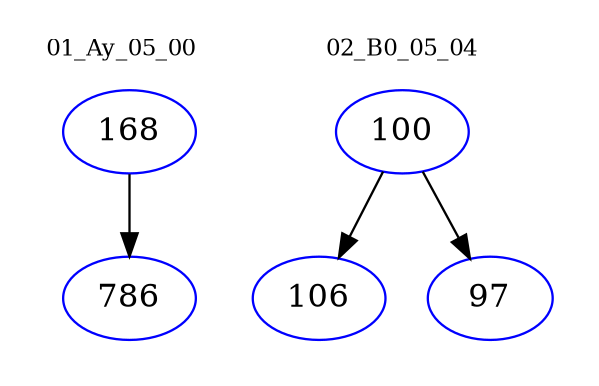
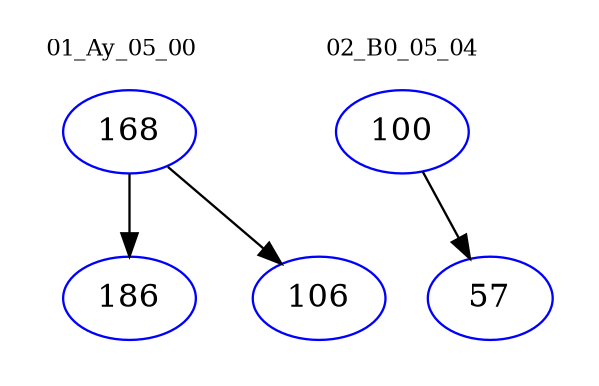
(366, 204) -> (199, 193)
(130, 298) -> (130, 298)
(490, 298) -> (490, 298)
